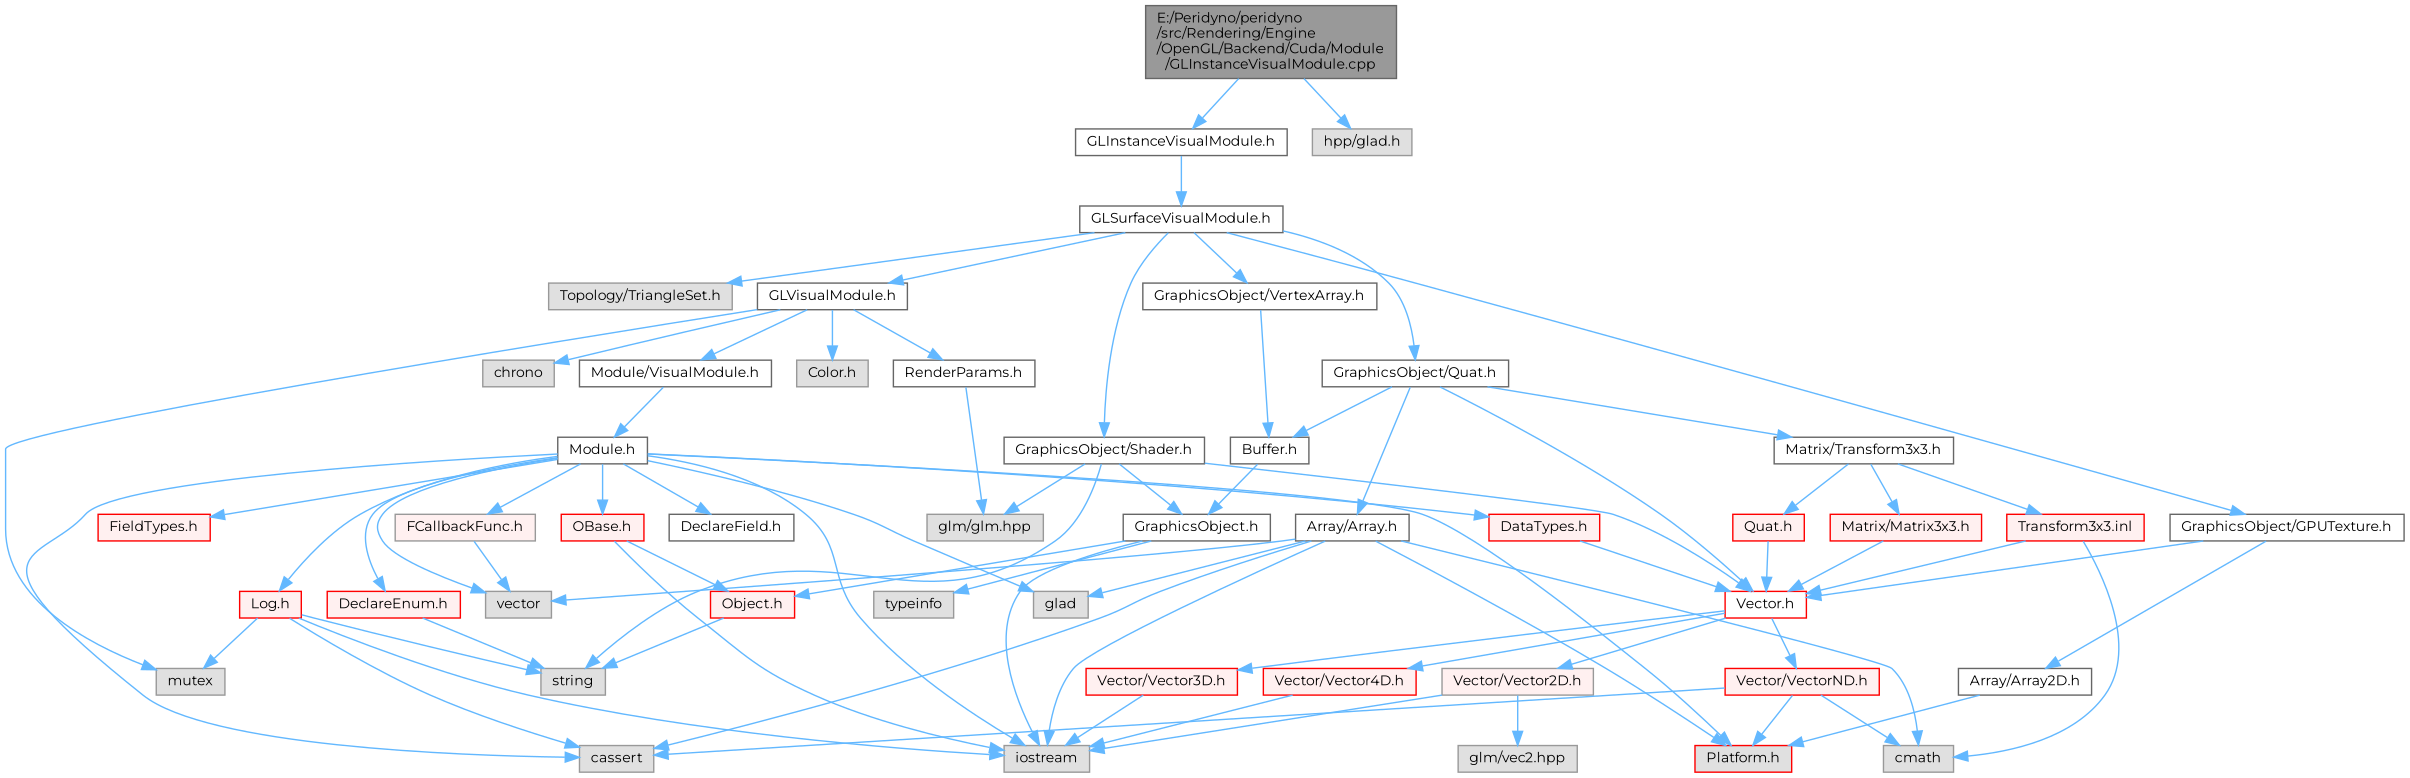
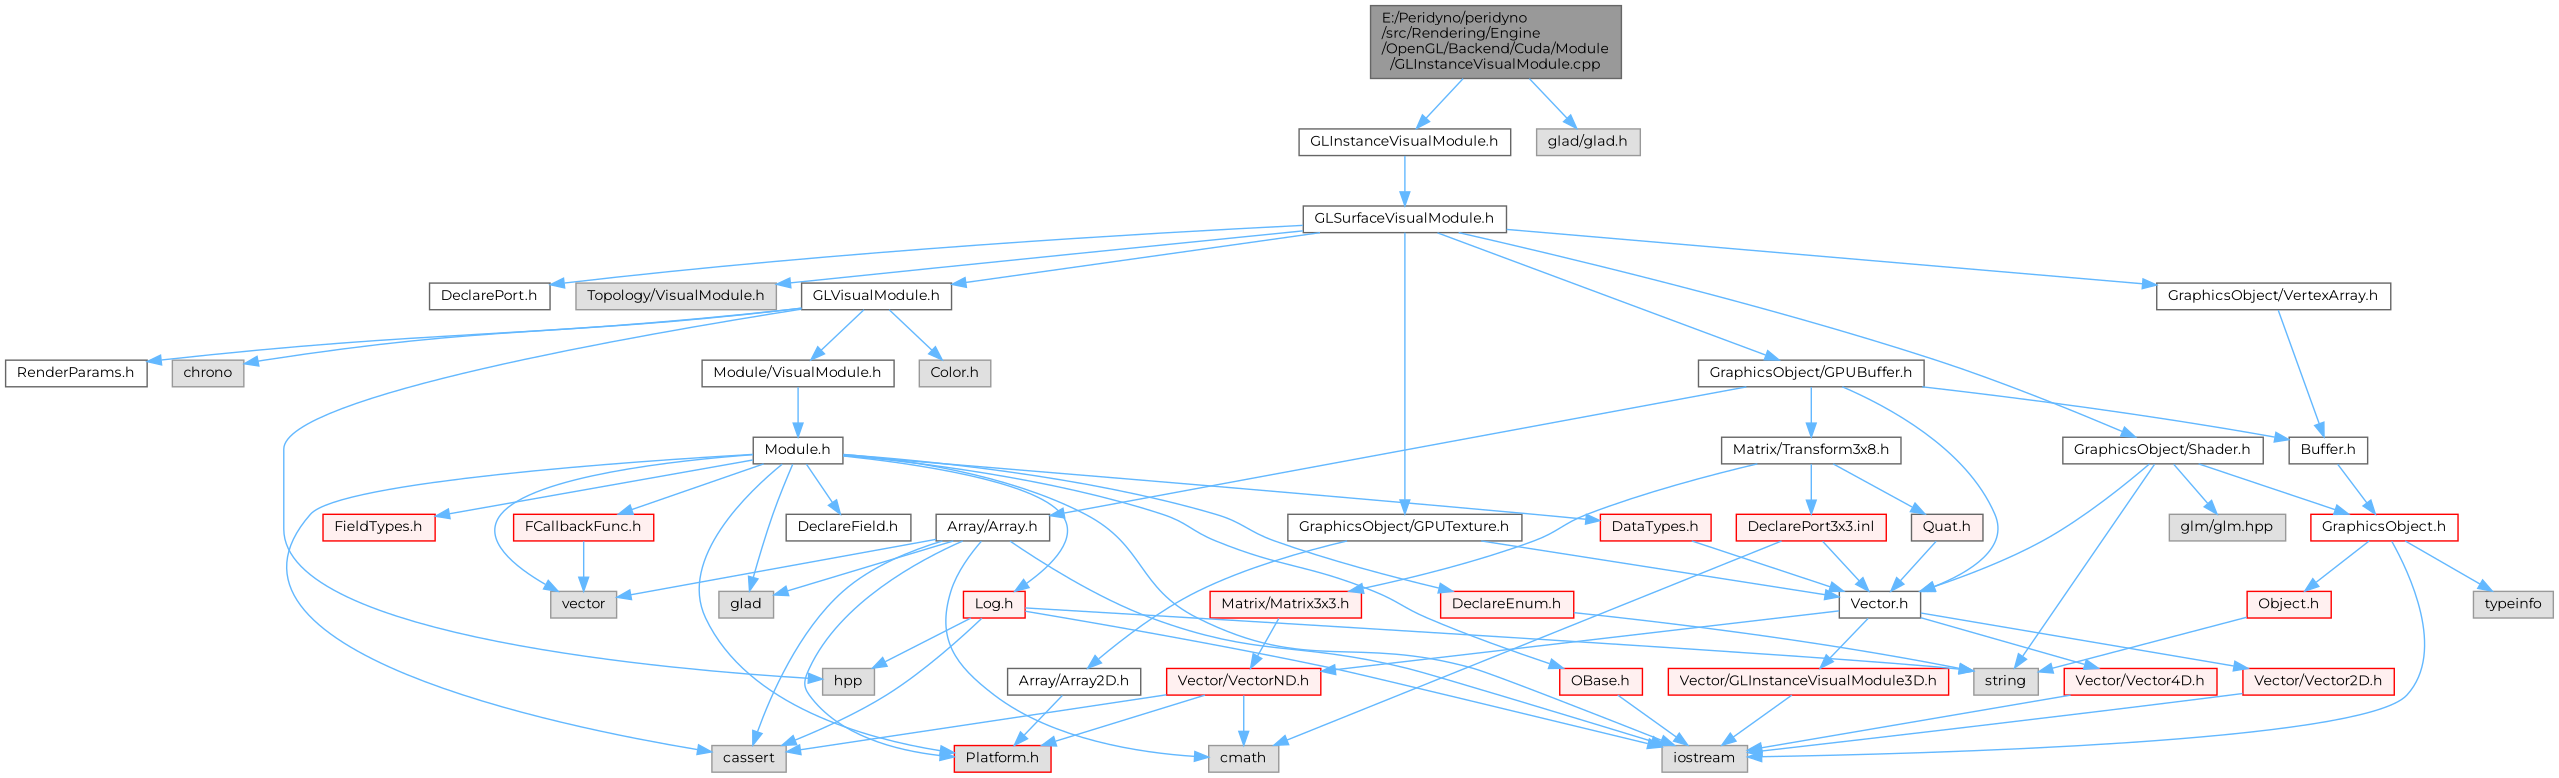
(1362, 142) -> (1588, 142)
none -> (490, 296)
(640, 296) -> (676, 296)
(1415, 373) -> (1811, 373)
(974, 444) -> none
(1864, 451) -> (1811, 451)
(465, 528) -> (584, 528)
(1197, 528) -> (2384, 528)
(1769, 528) -> (1947, 528)
(2075, 528) -> (1811, 528)
(671, 563) -> none
(1842, 563) -> (1269, 635)
(1766, 605) -> (1880, 605)
(191, 682) -> (849, 682)
(1162, 682) -> (1808, 682)
(1518, 682) -> (2319, 682)
(1518, 759) -> none
